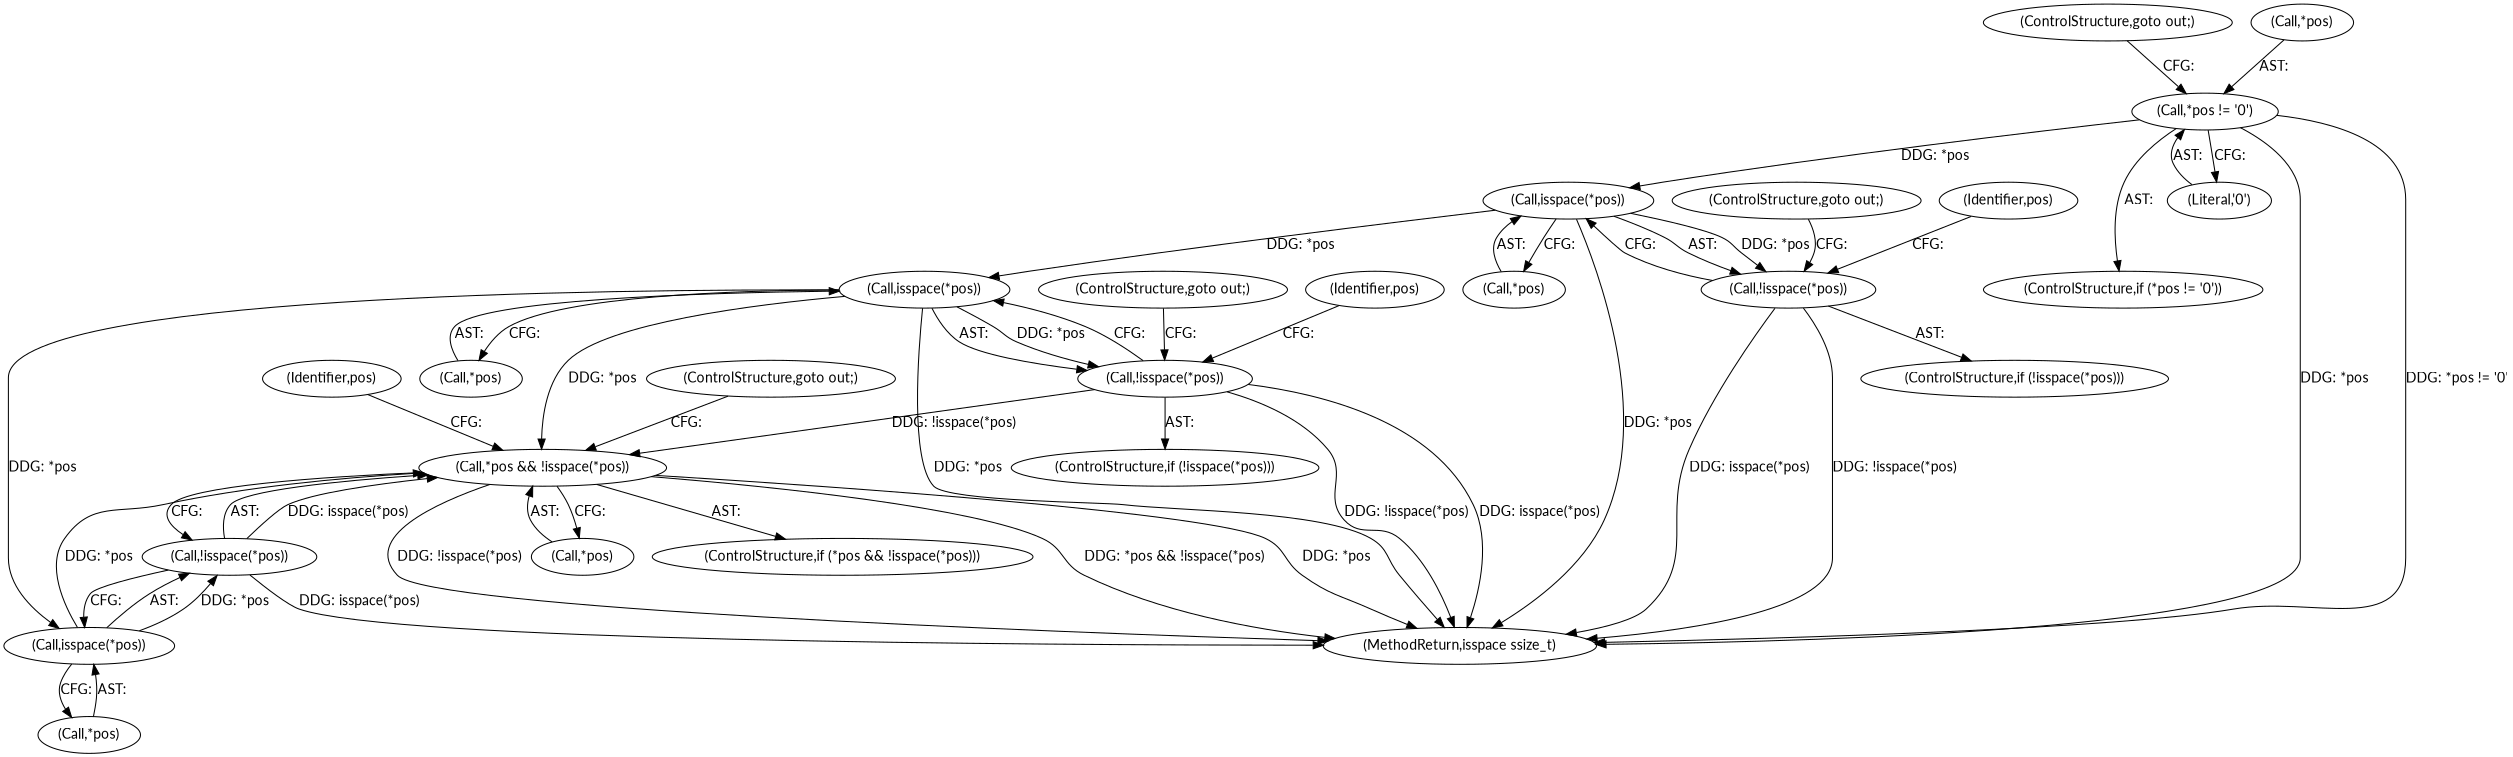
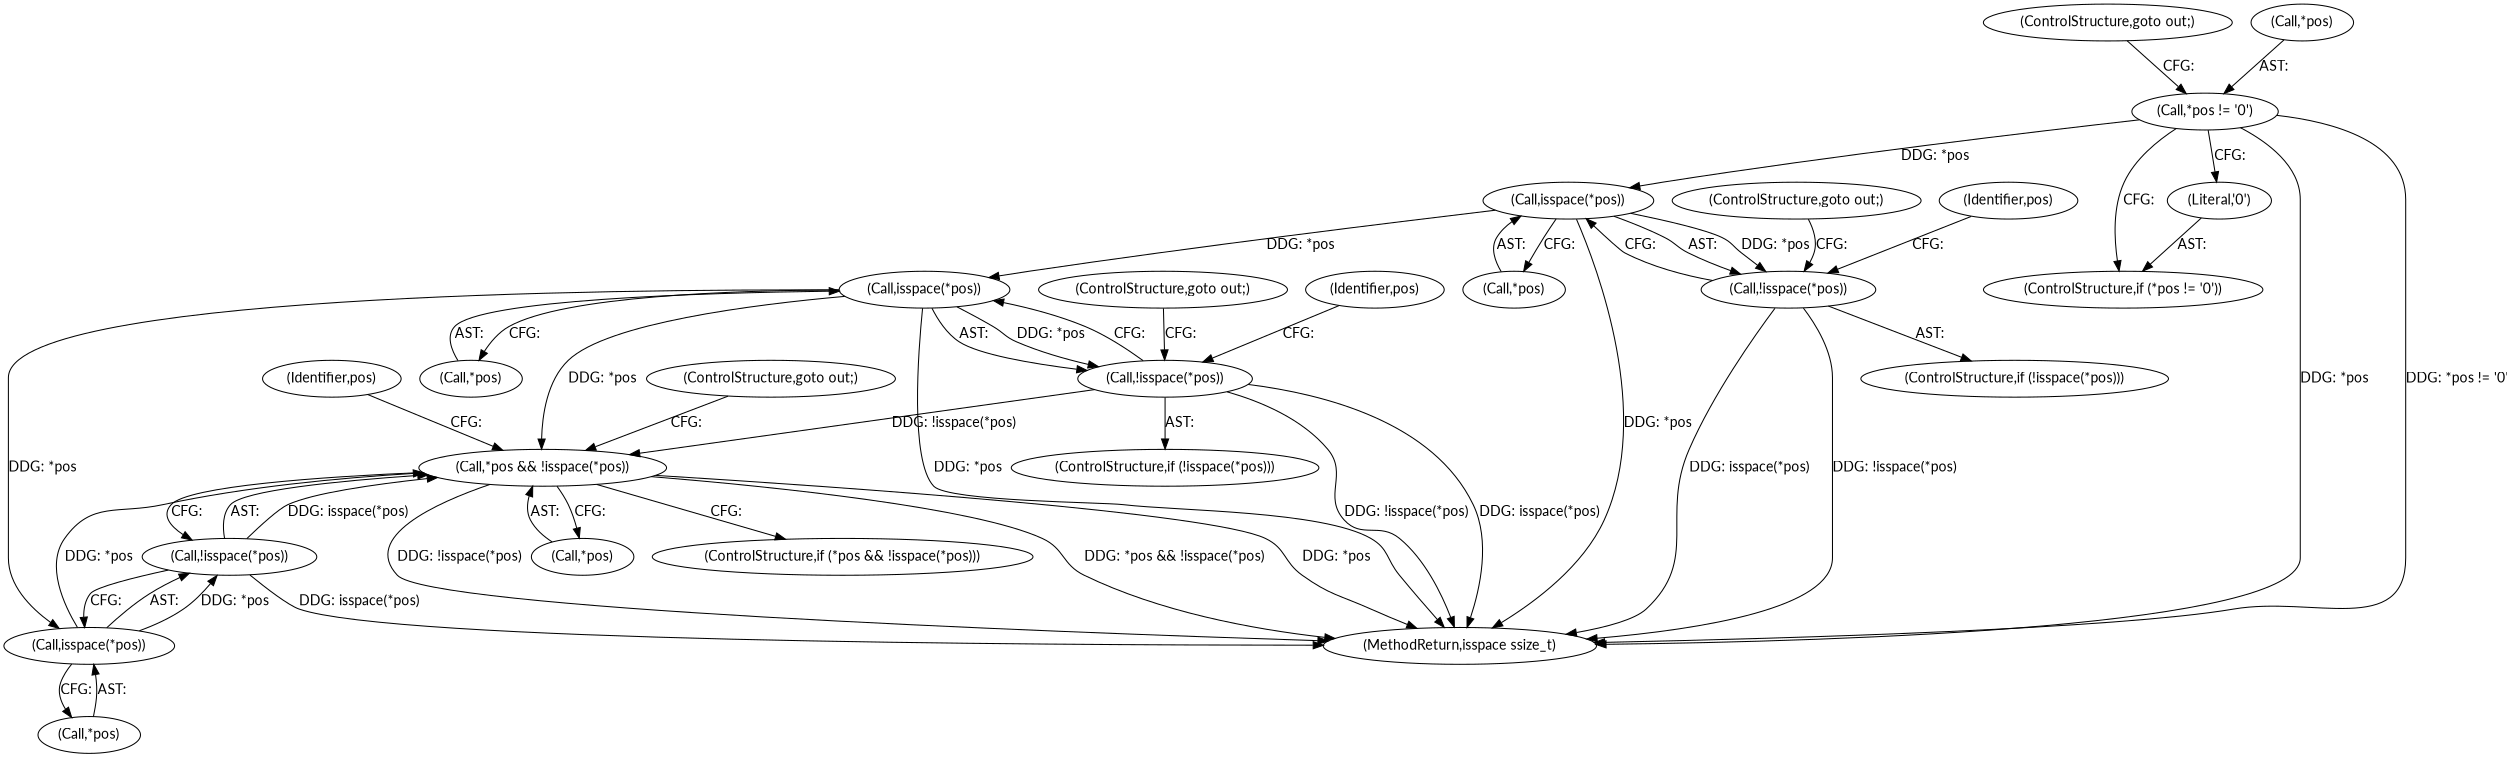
(2173, 164) -> (2176, 241)
(2141, 201) -> (2141, 201)
(728, 512) -> (728, 512)
